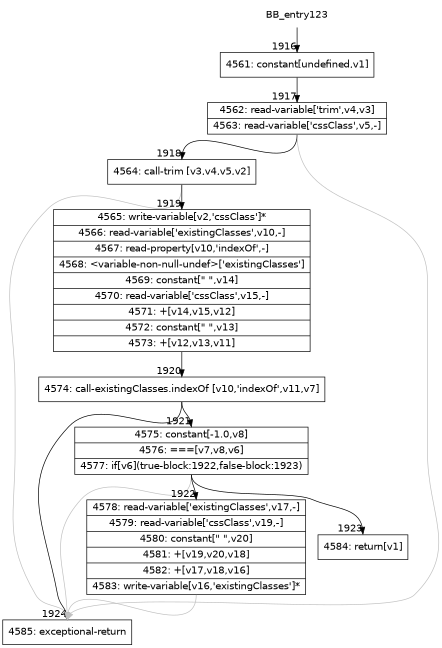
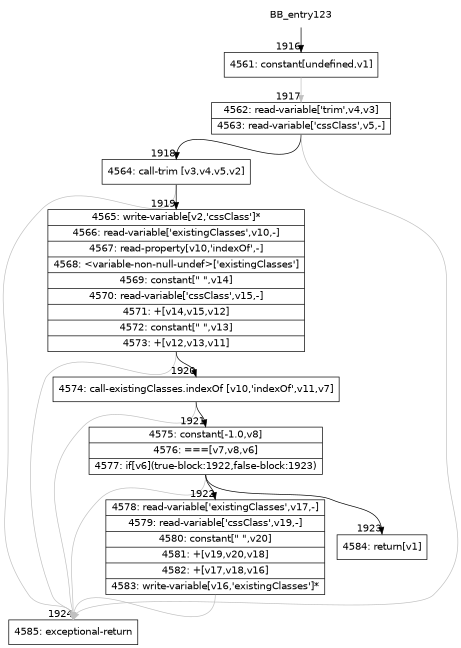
(297, 86) -> (301, 86)
none -> (34, 425)
(49, 454) -> (64, 453)
